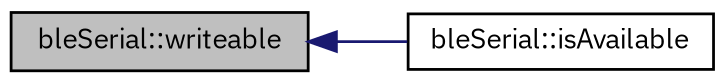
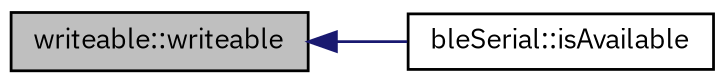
(160, 42) -> (160, 42)
